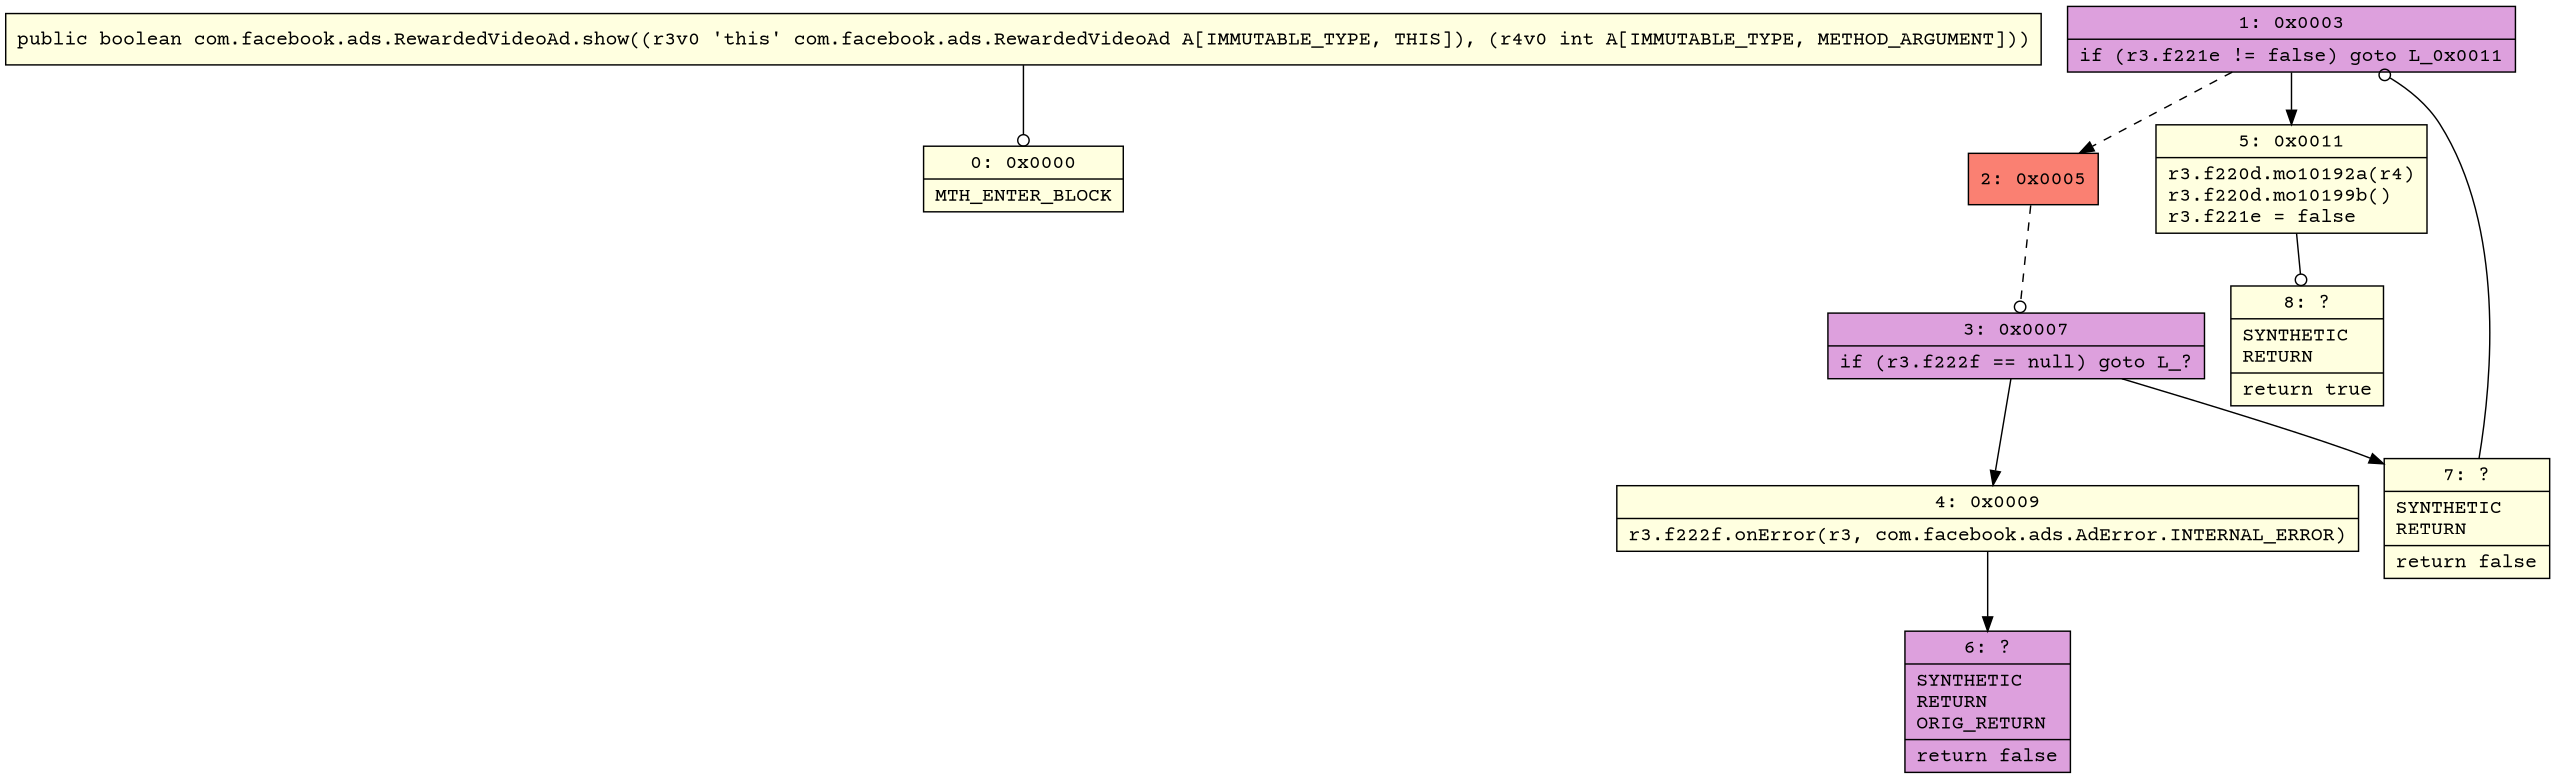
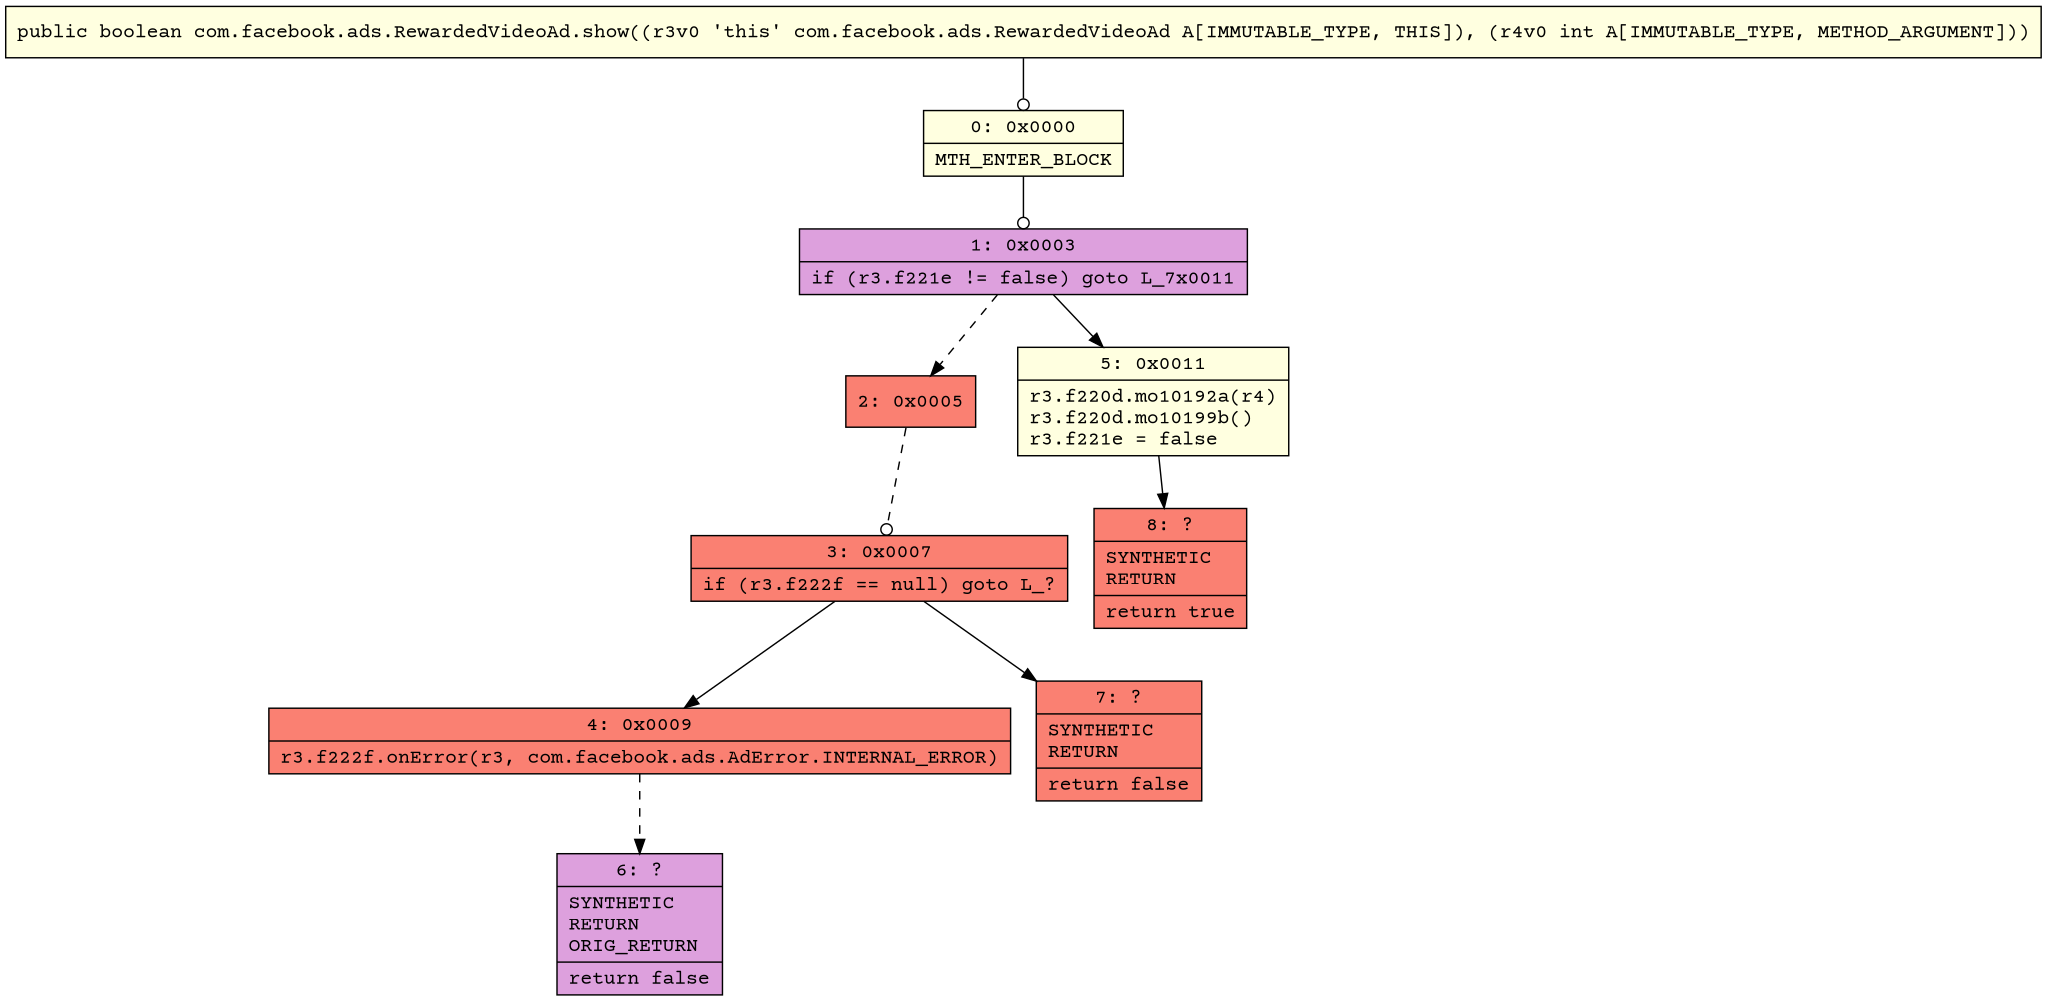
(2291, 55) -> (1023, 277)
(2484, 253) -> (1023, 197)
(2299, 254) -> (1161, 475)
(2016, 346) -> (879, 568)
(2307, 346) -> (1170, 568)
(1988, 518) -> (640, 741)
(2467, 518) -> (1119, 741)
(1988, 584) -> (640, 807)
